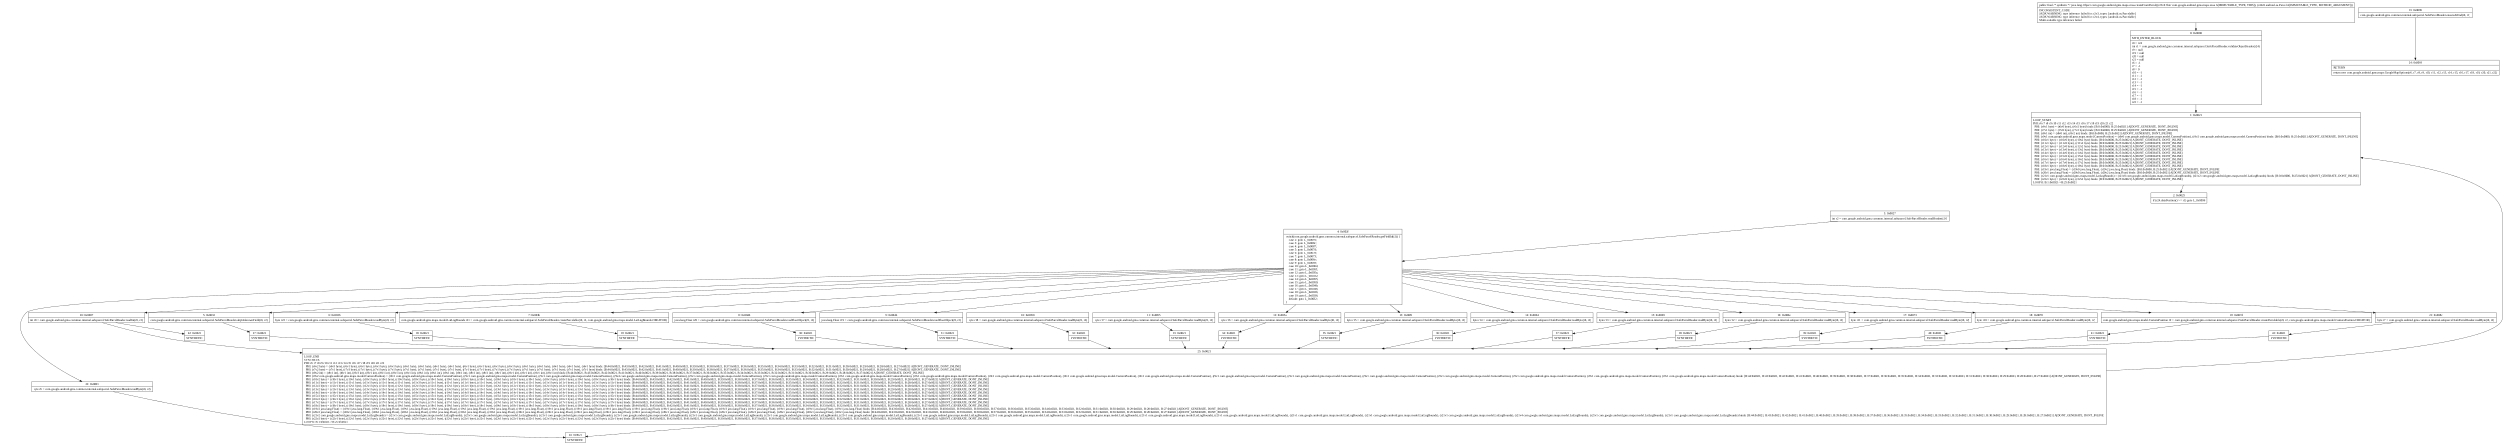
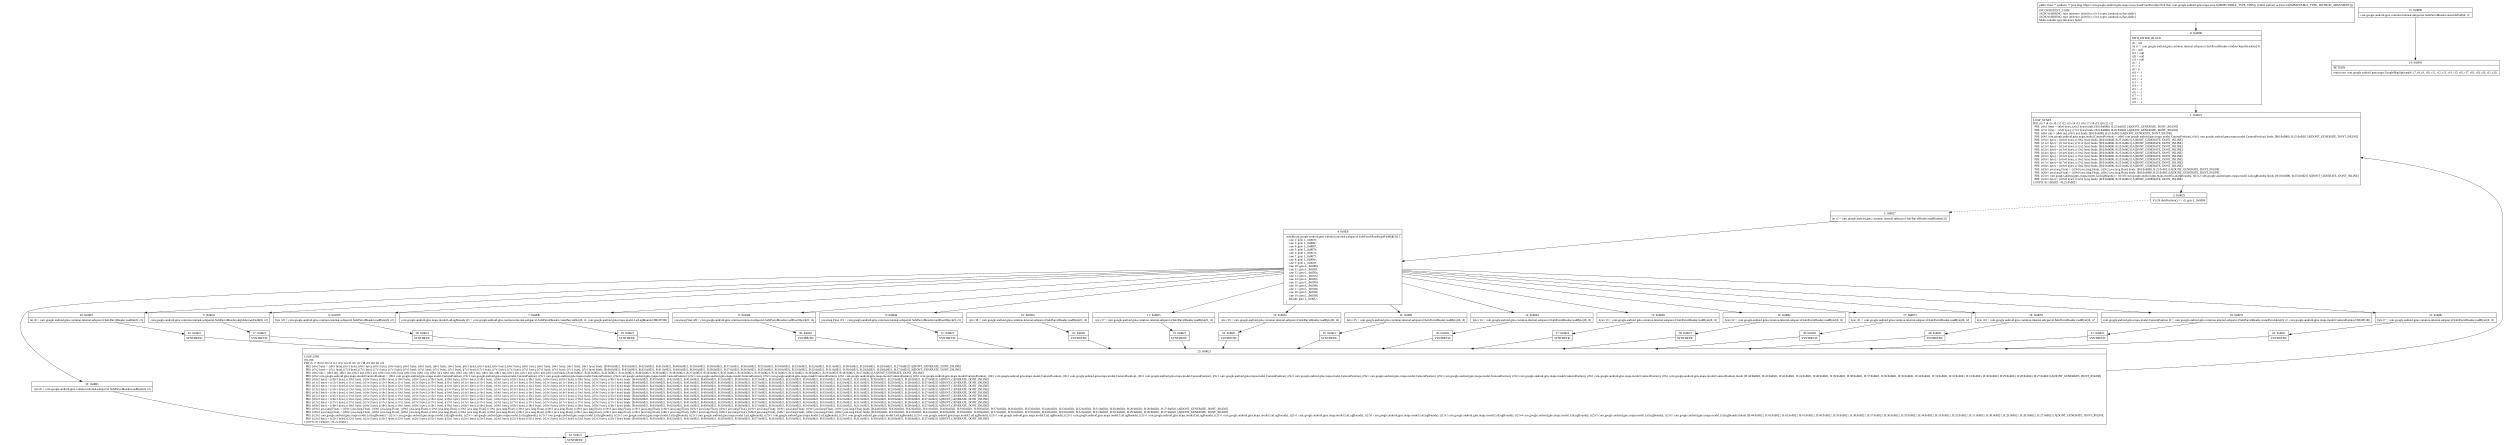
none -> (2051, 206)
none -> (1229, 297)
(200, 343) -> (286, 344)
(312, 360) -> (309, 360)
